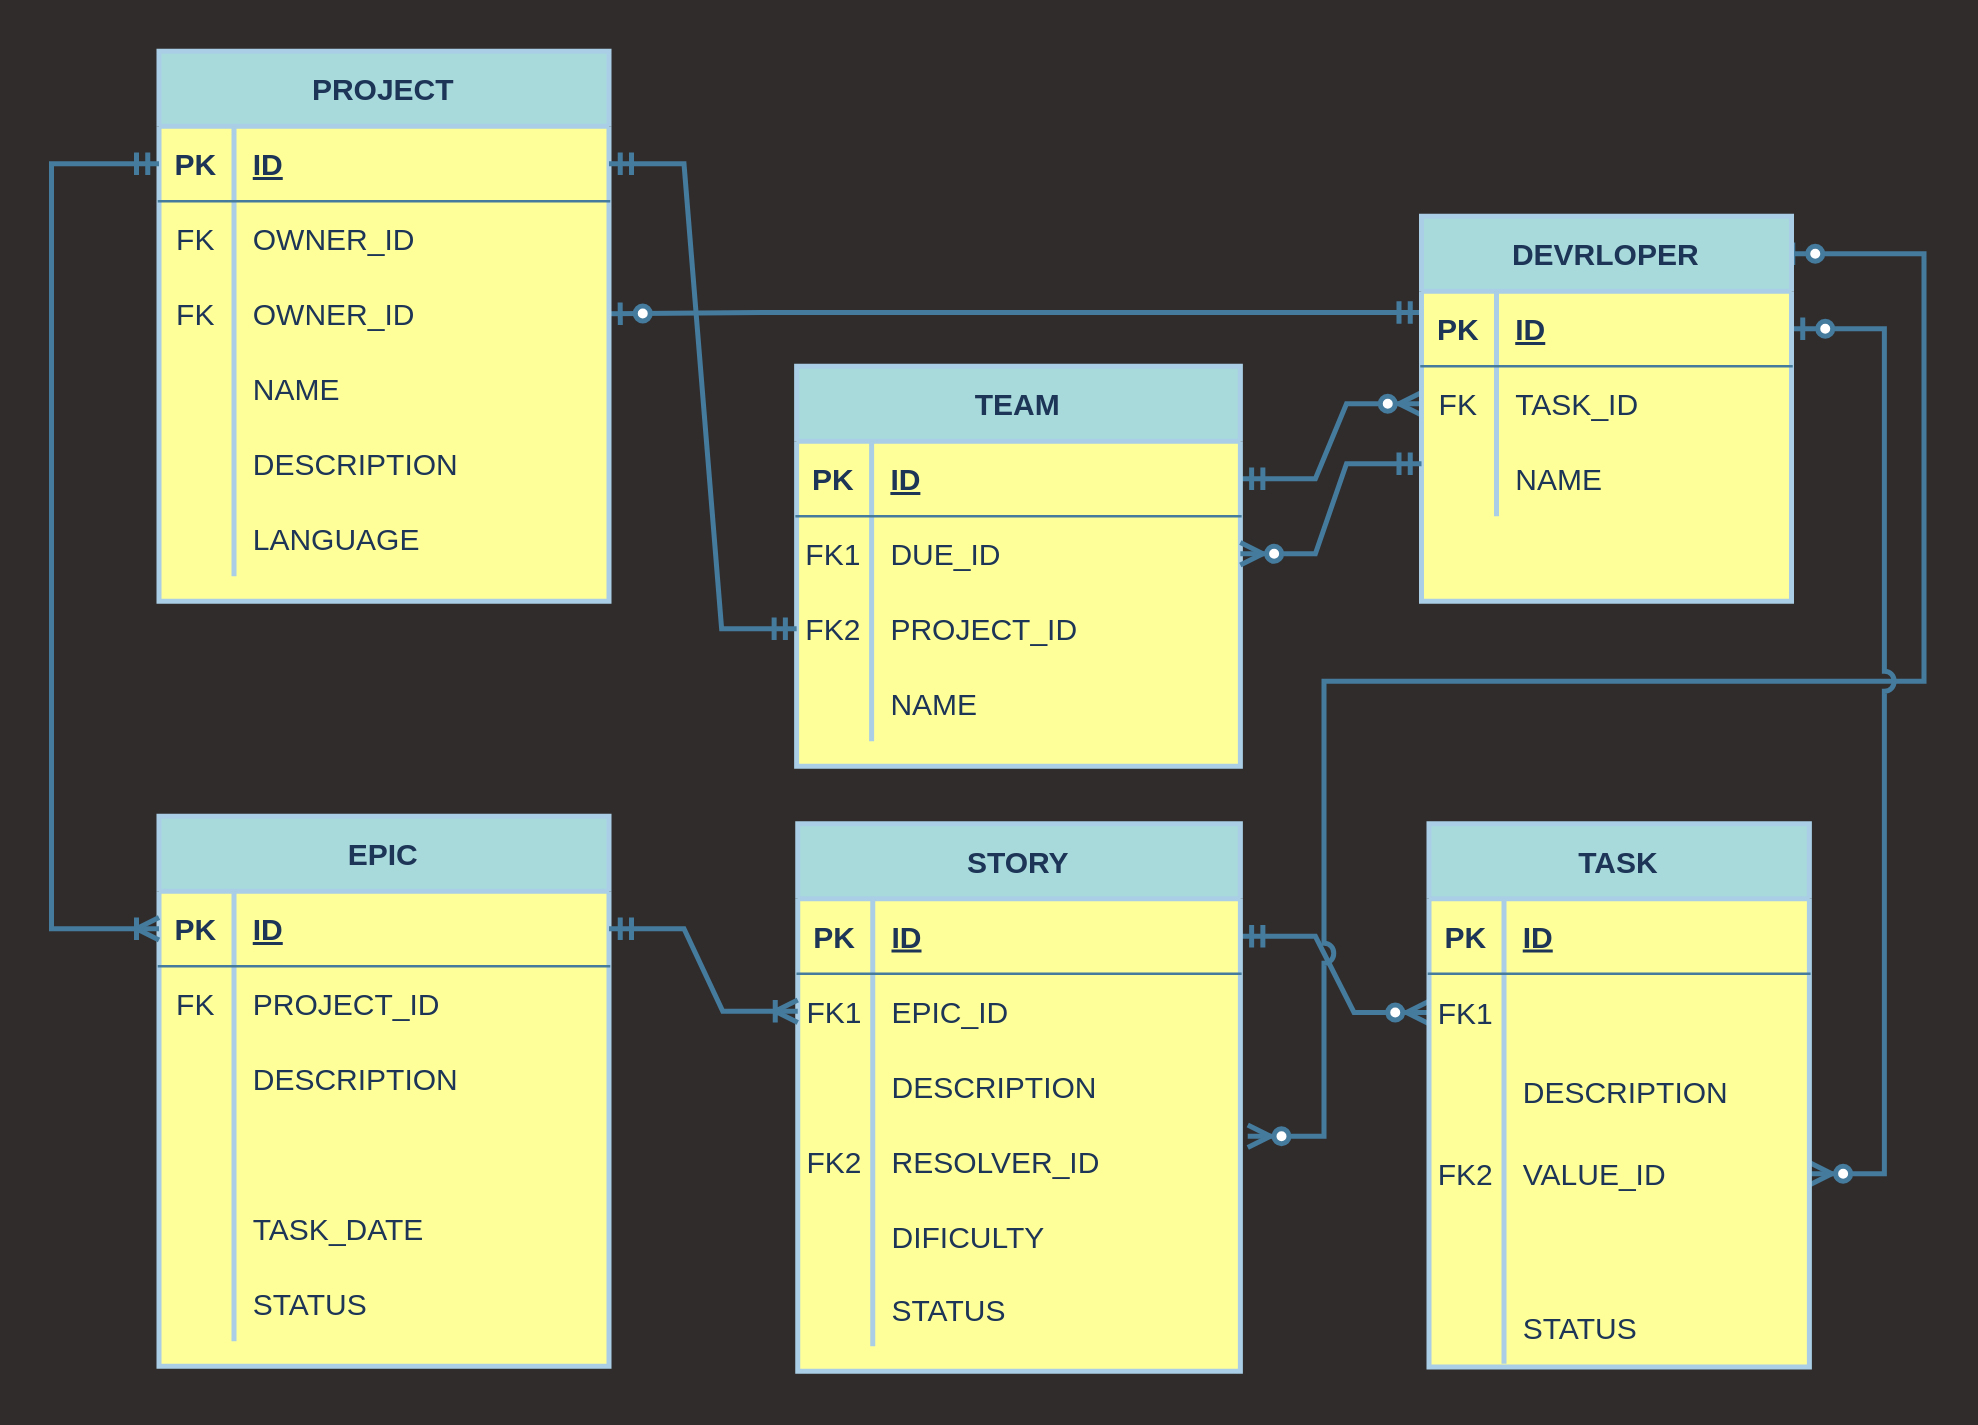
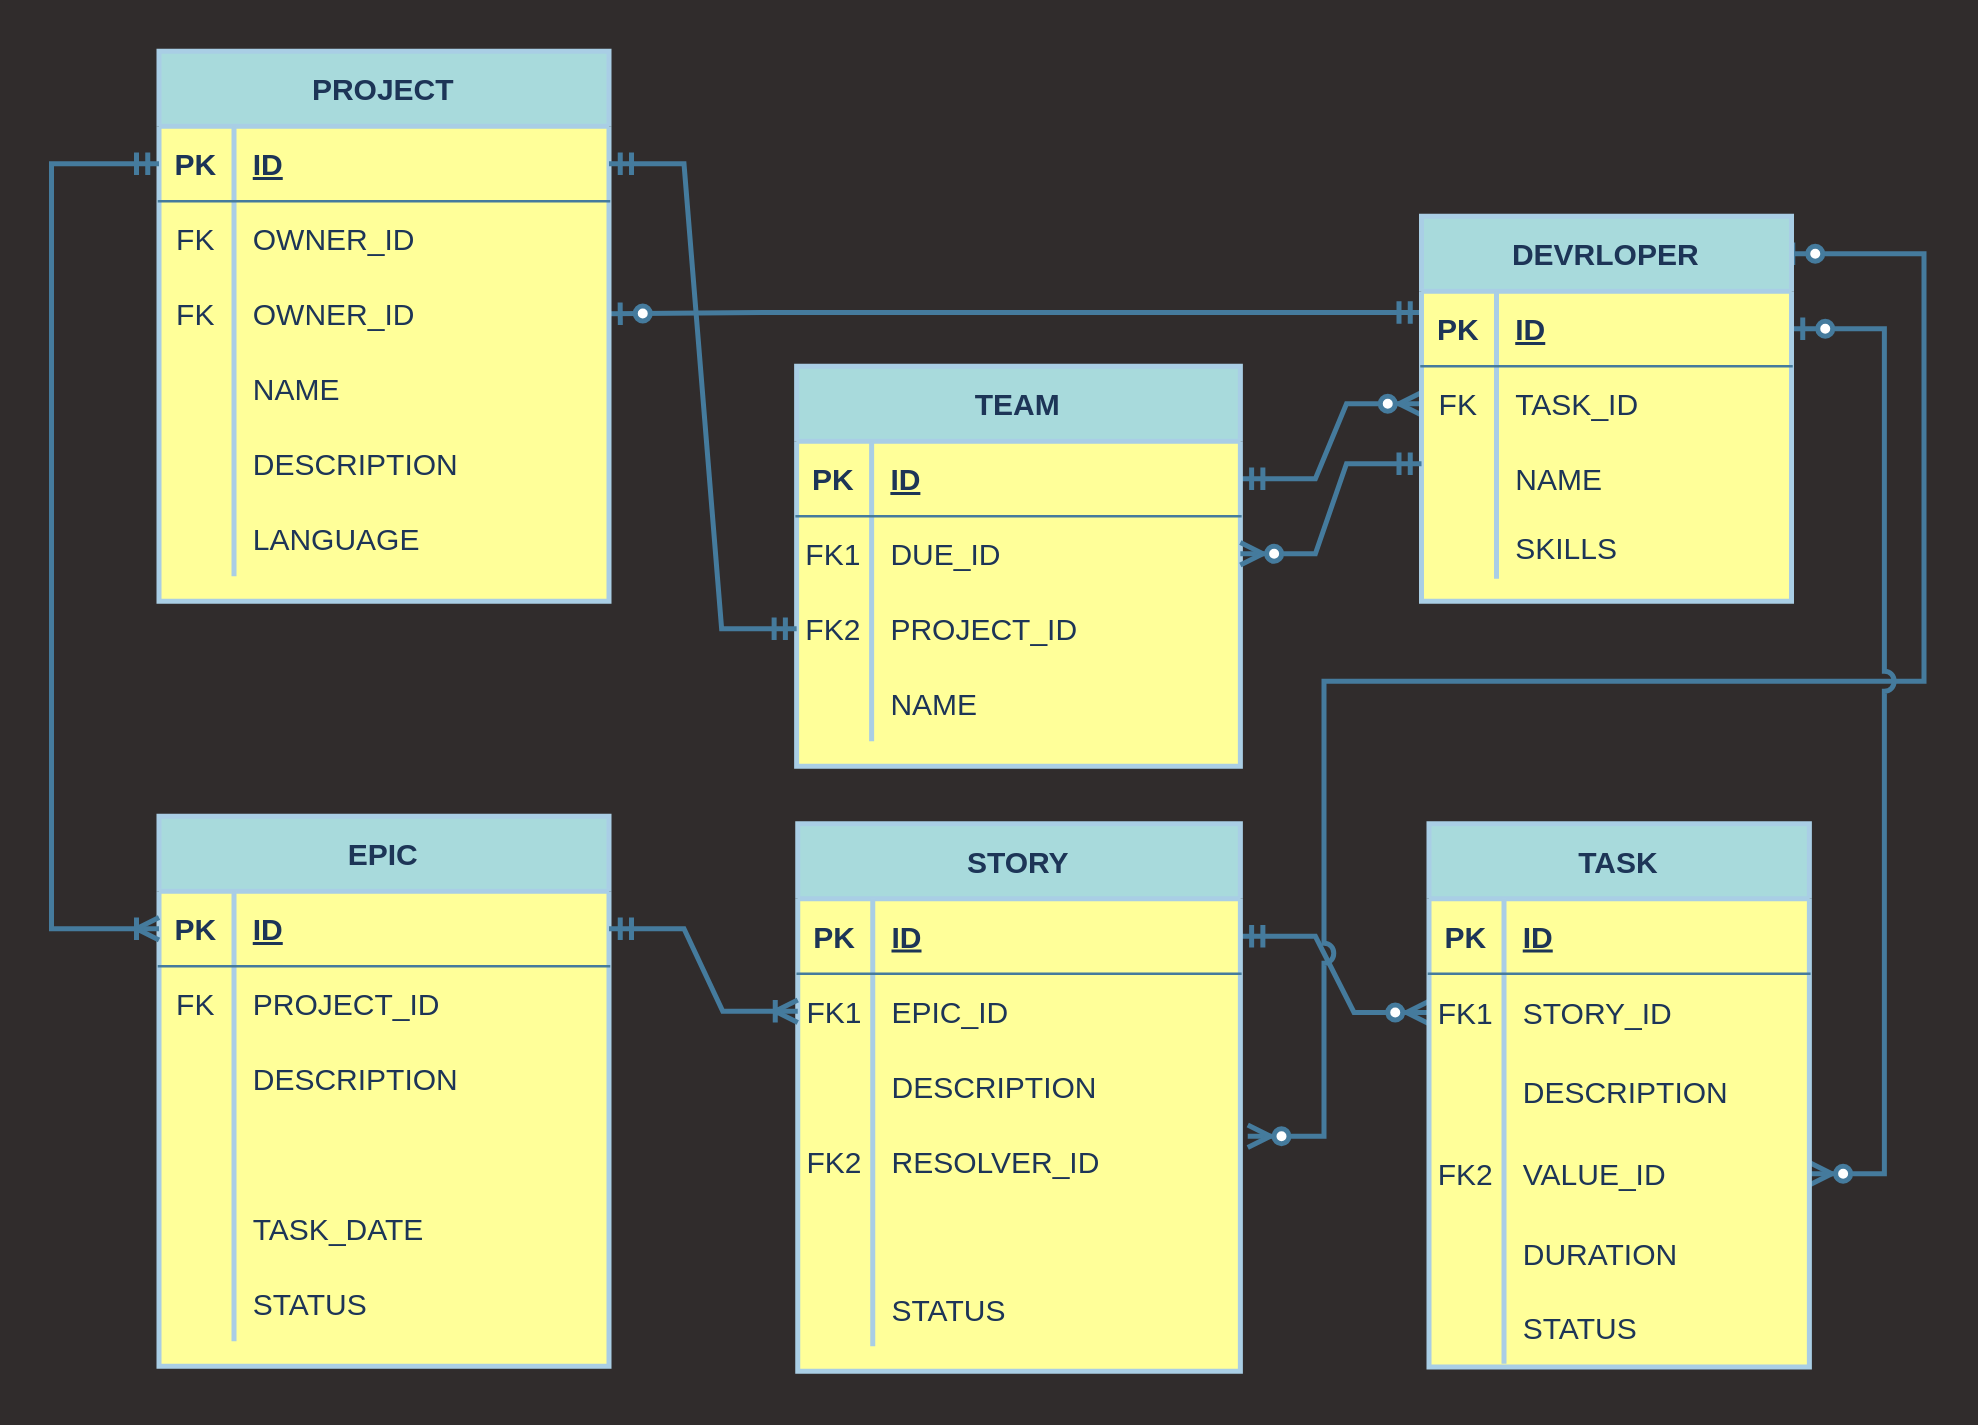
none -> (1644, 548)
none -> (1656, 1013)
(1056, 1236) -> none
none -> (1656, 1254)
